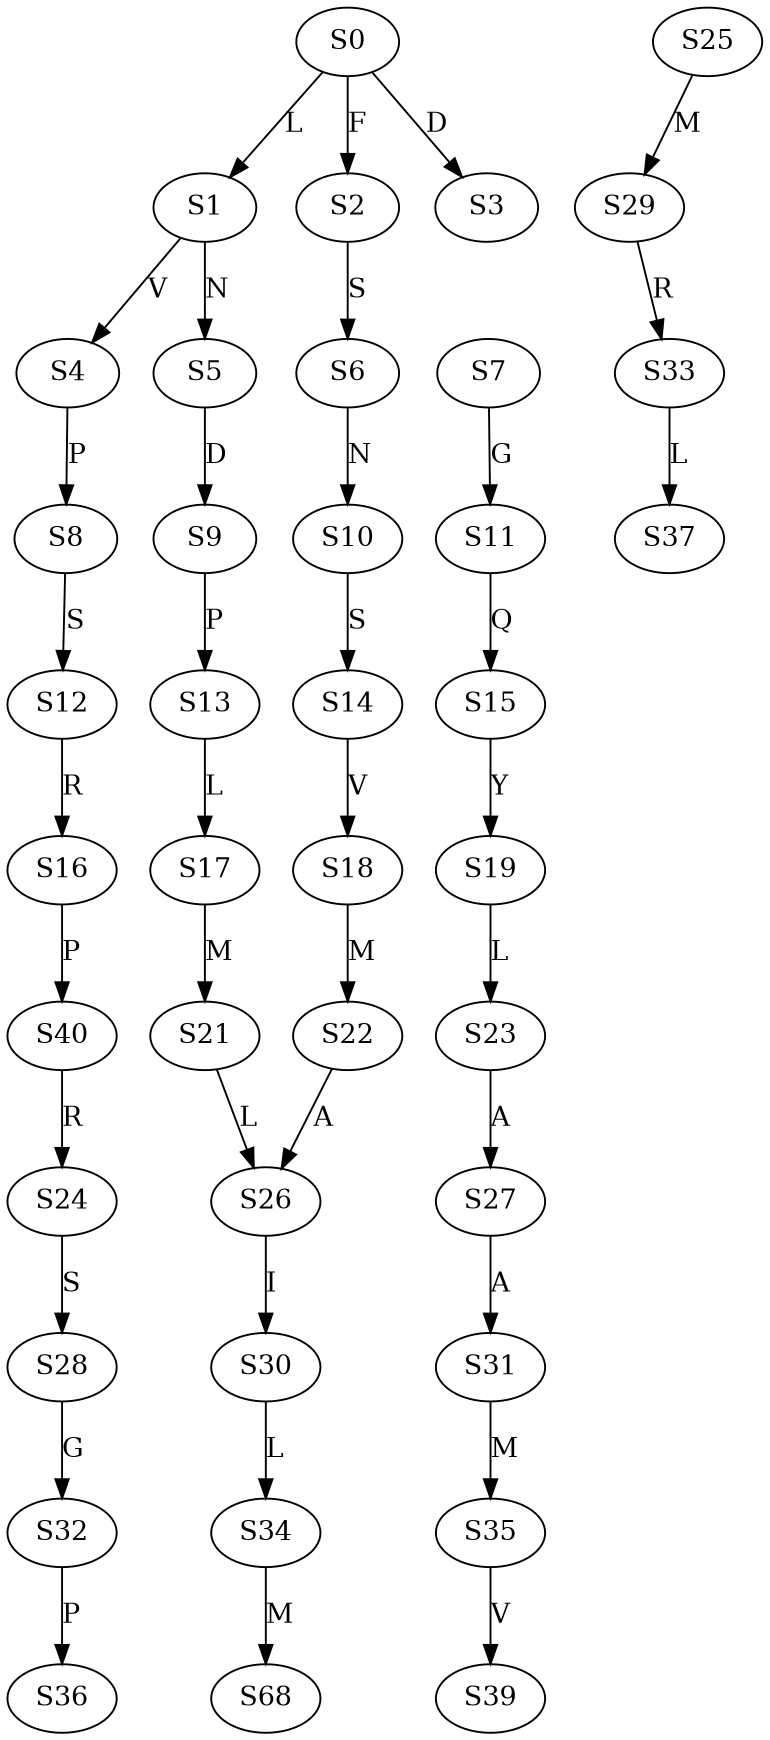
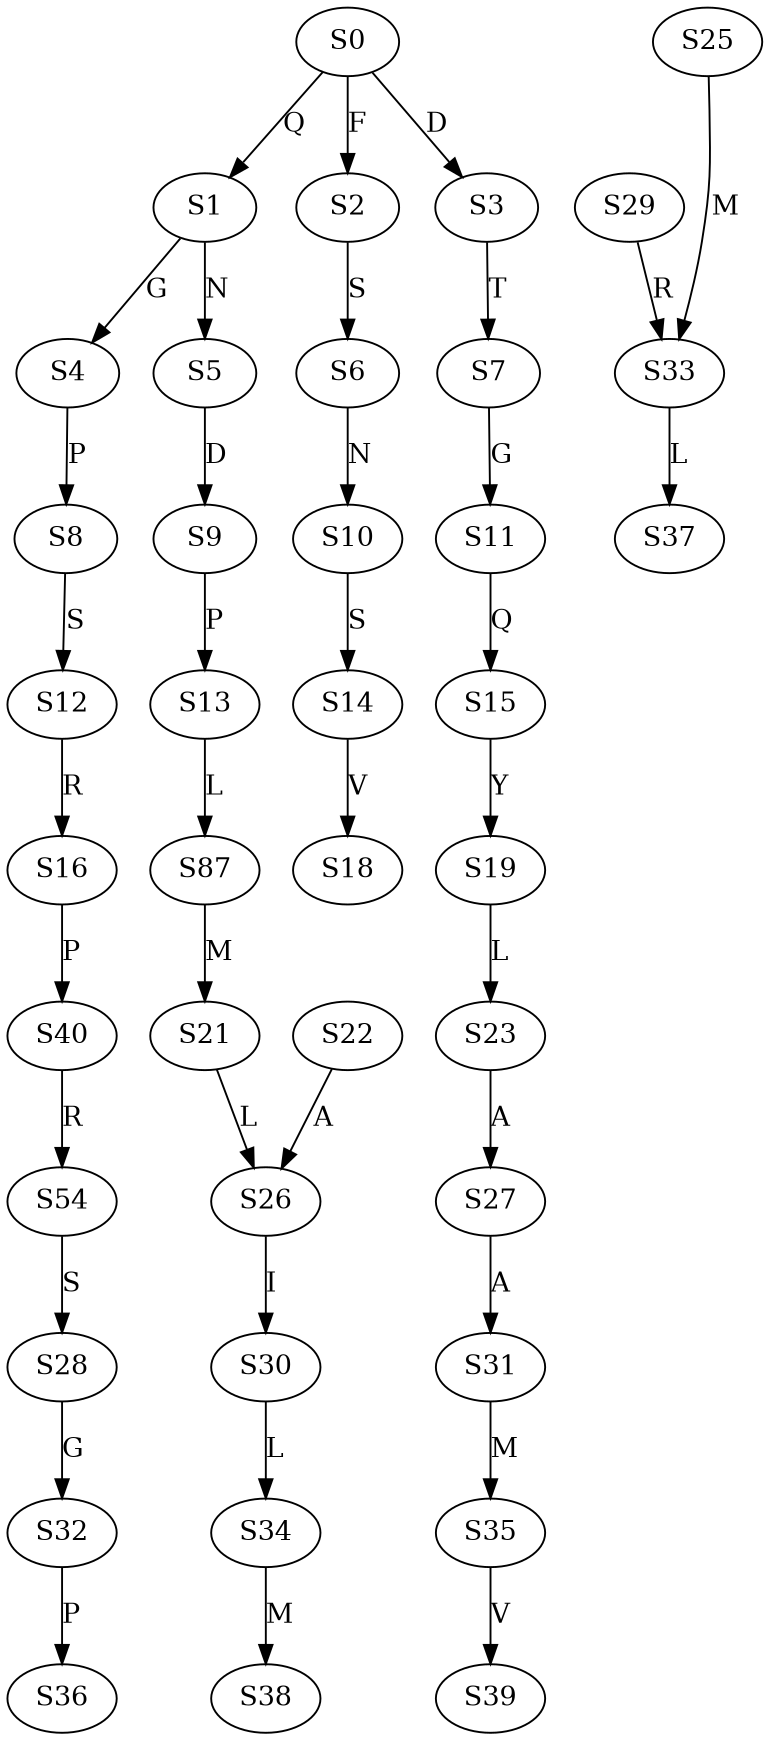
(673, 116) -> (708, 200)
(294, 125) -> (294, 125)
none -> (488, 281)
(157, 290) -> (157, 290)
(205, 870) -> (205, 870)
(348, 943) -> none
(62, 1202) -> (62, 1202)
(266, 1699) -> (266, 1699)
